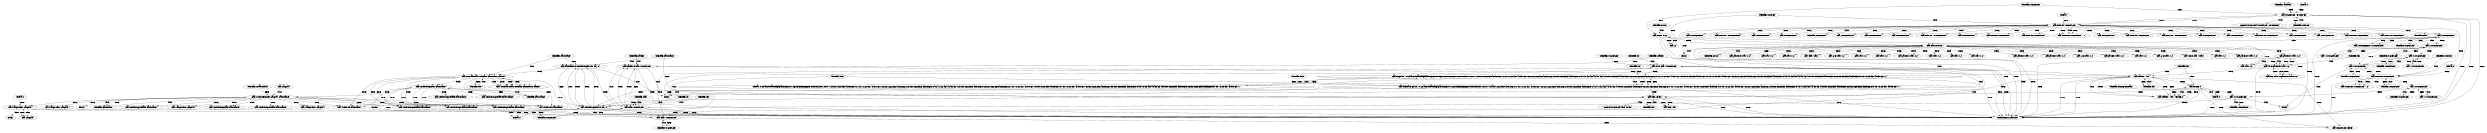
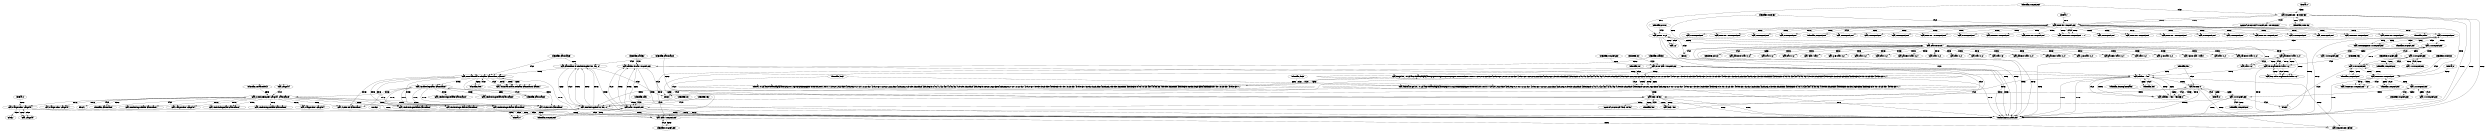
(2283, 5) -> none
none -> (1998, 56)
(1640, 102) -> (1640, 102)
